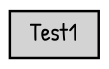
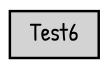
(54, 35) -> (54, 35)
